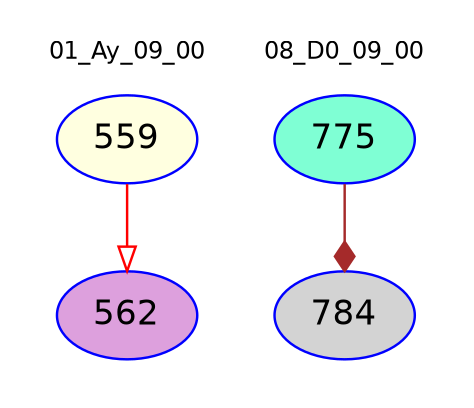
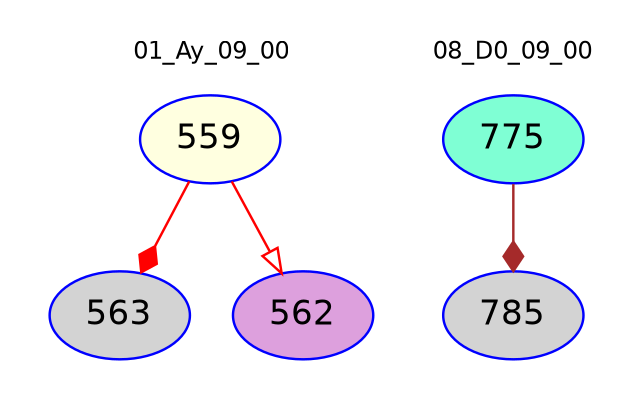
none -> (120, 315)
(345, 315) -> (513, 315)
